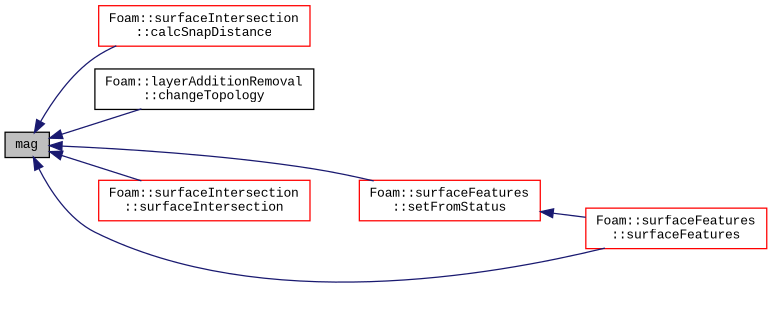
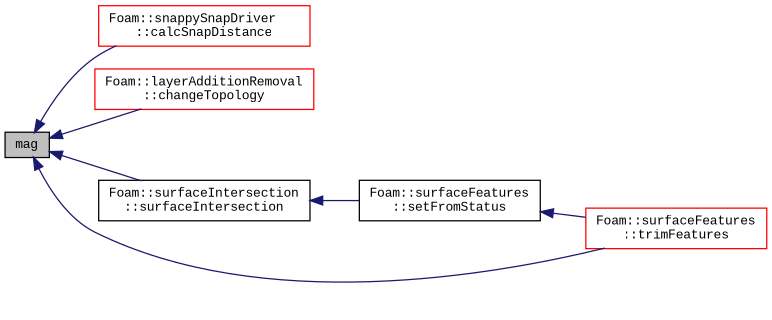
(204, 26) -> (204, 26)
(204, 89) -> (204, 89)
(219, 157) -> (341, 201)
(204, 201) -> (204, 201)
(450, 201) -> (450, 201)
(676, 228) -> (676, 228)
